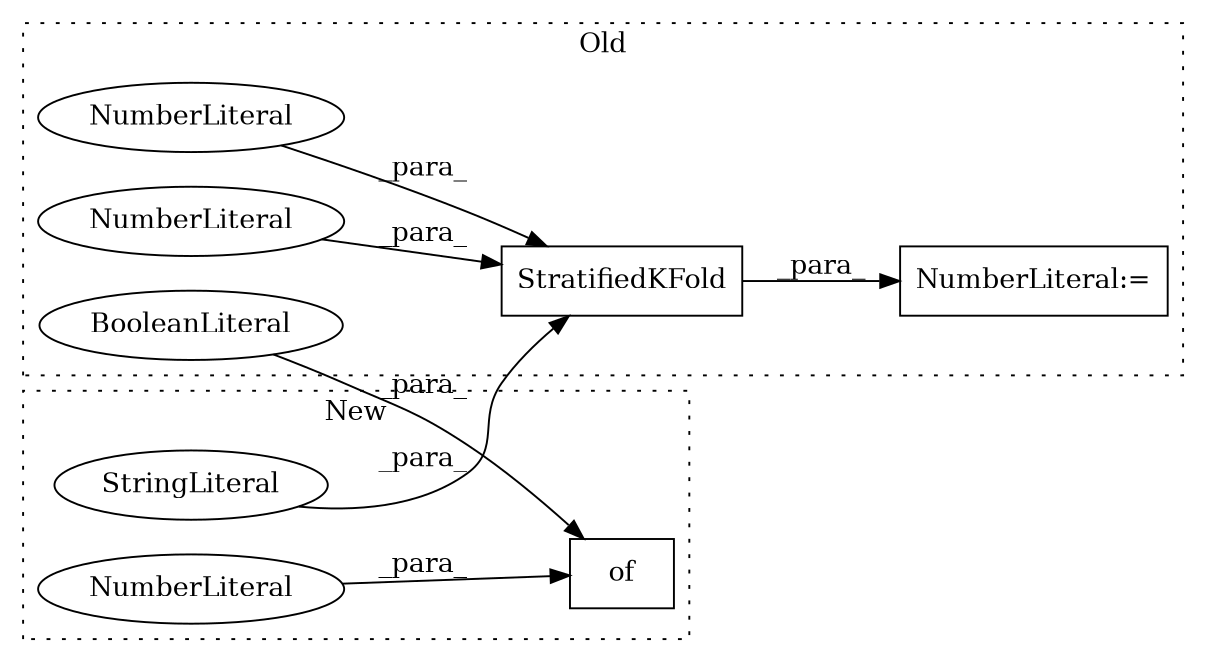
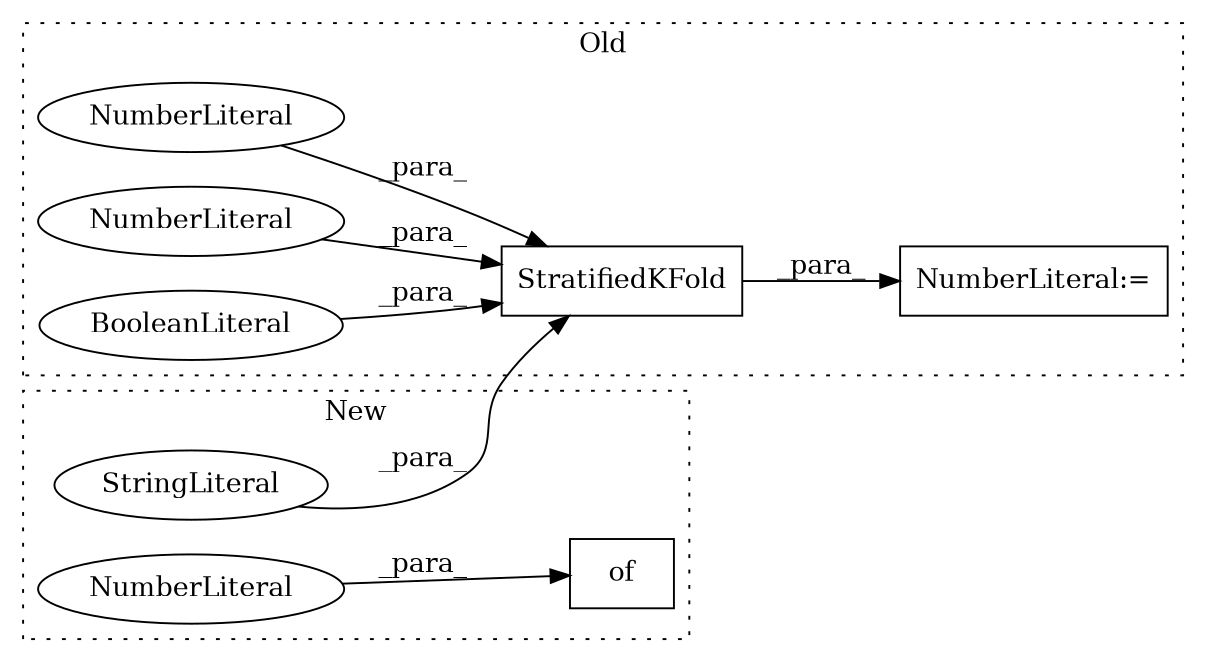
(431, 423) -> (412, 314)
